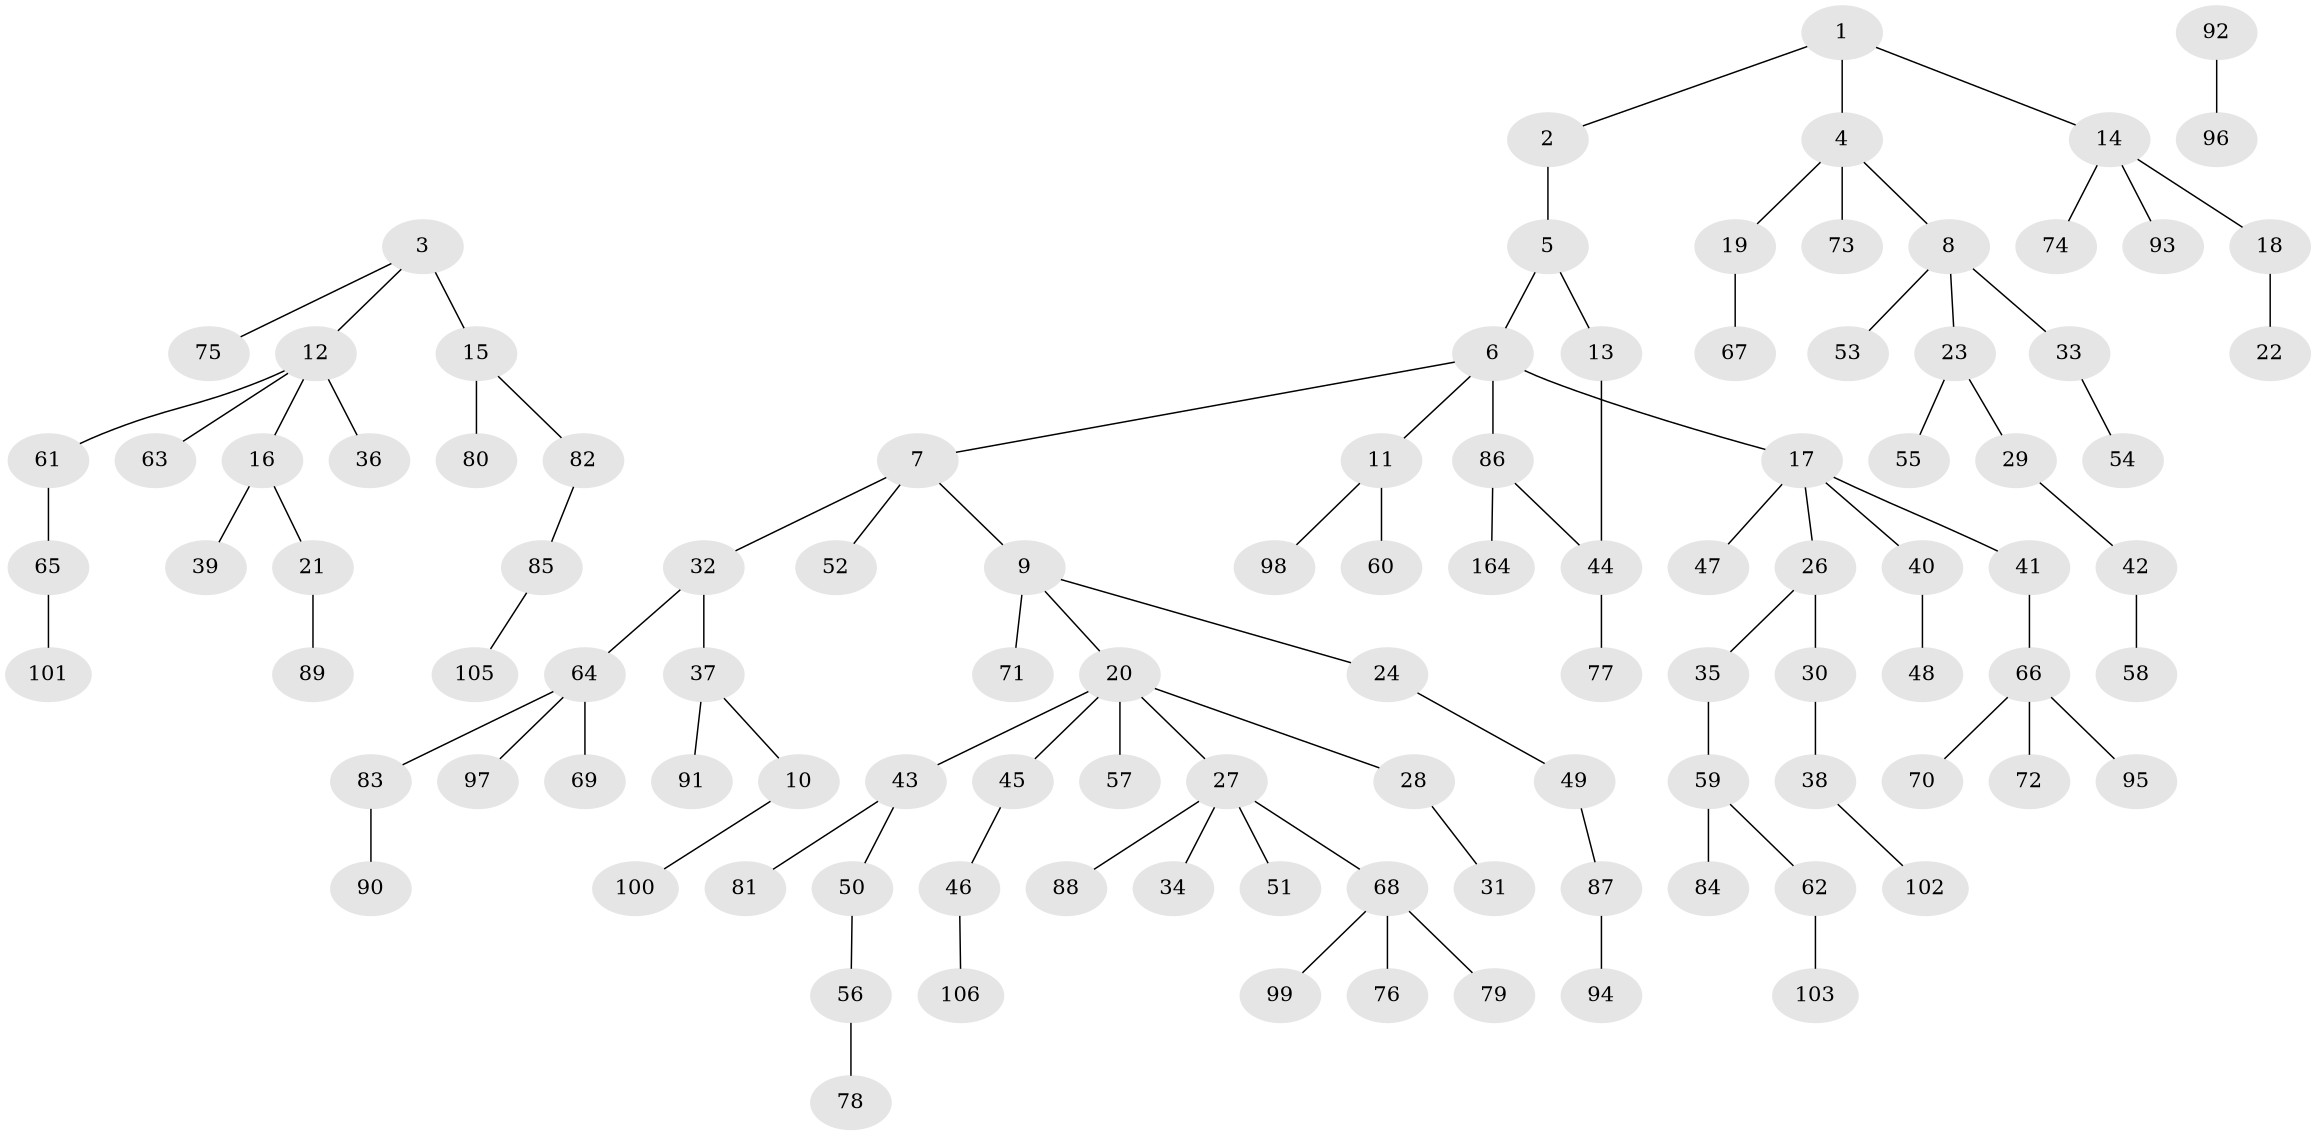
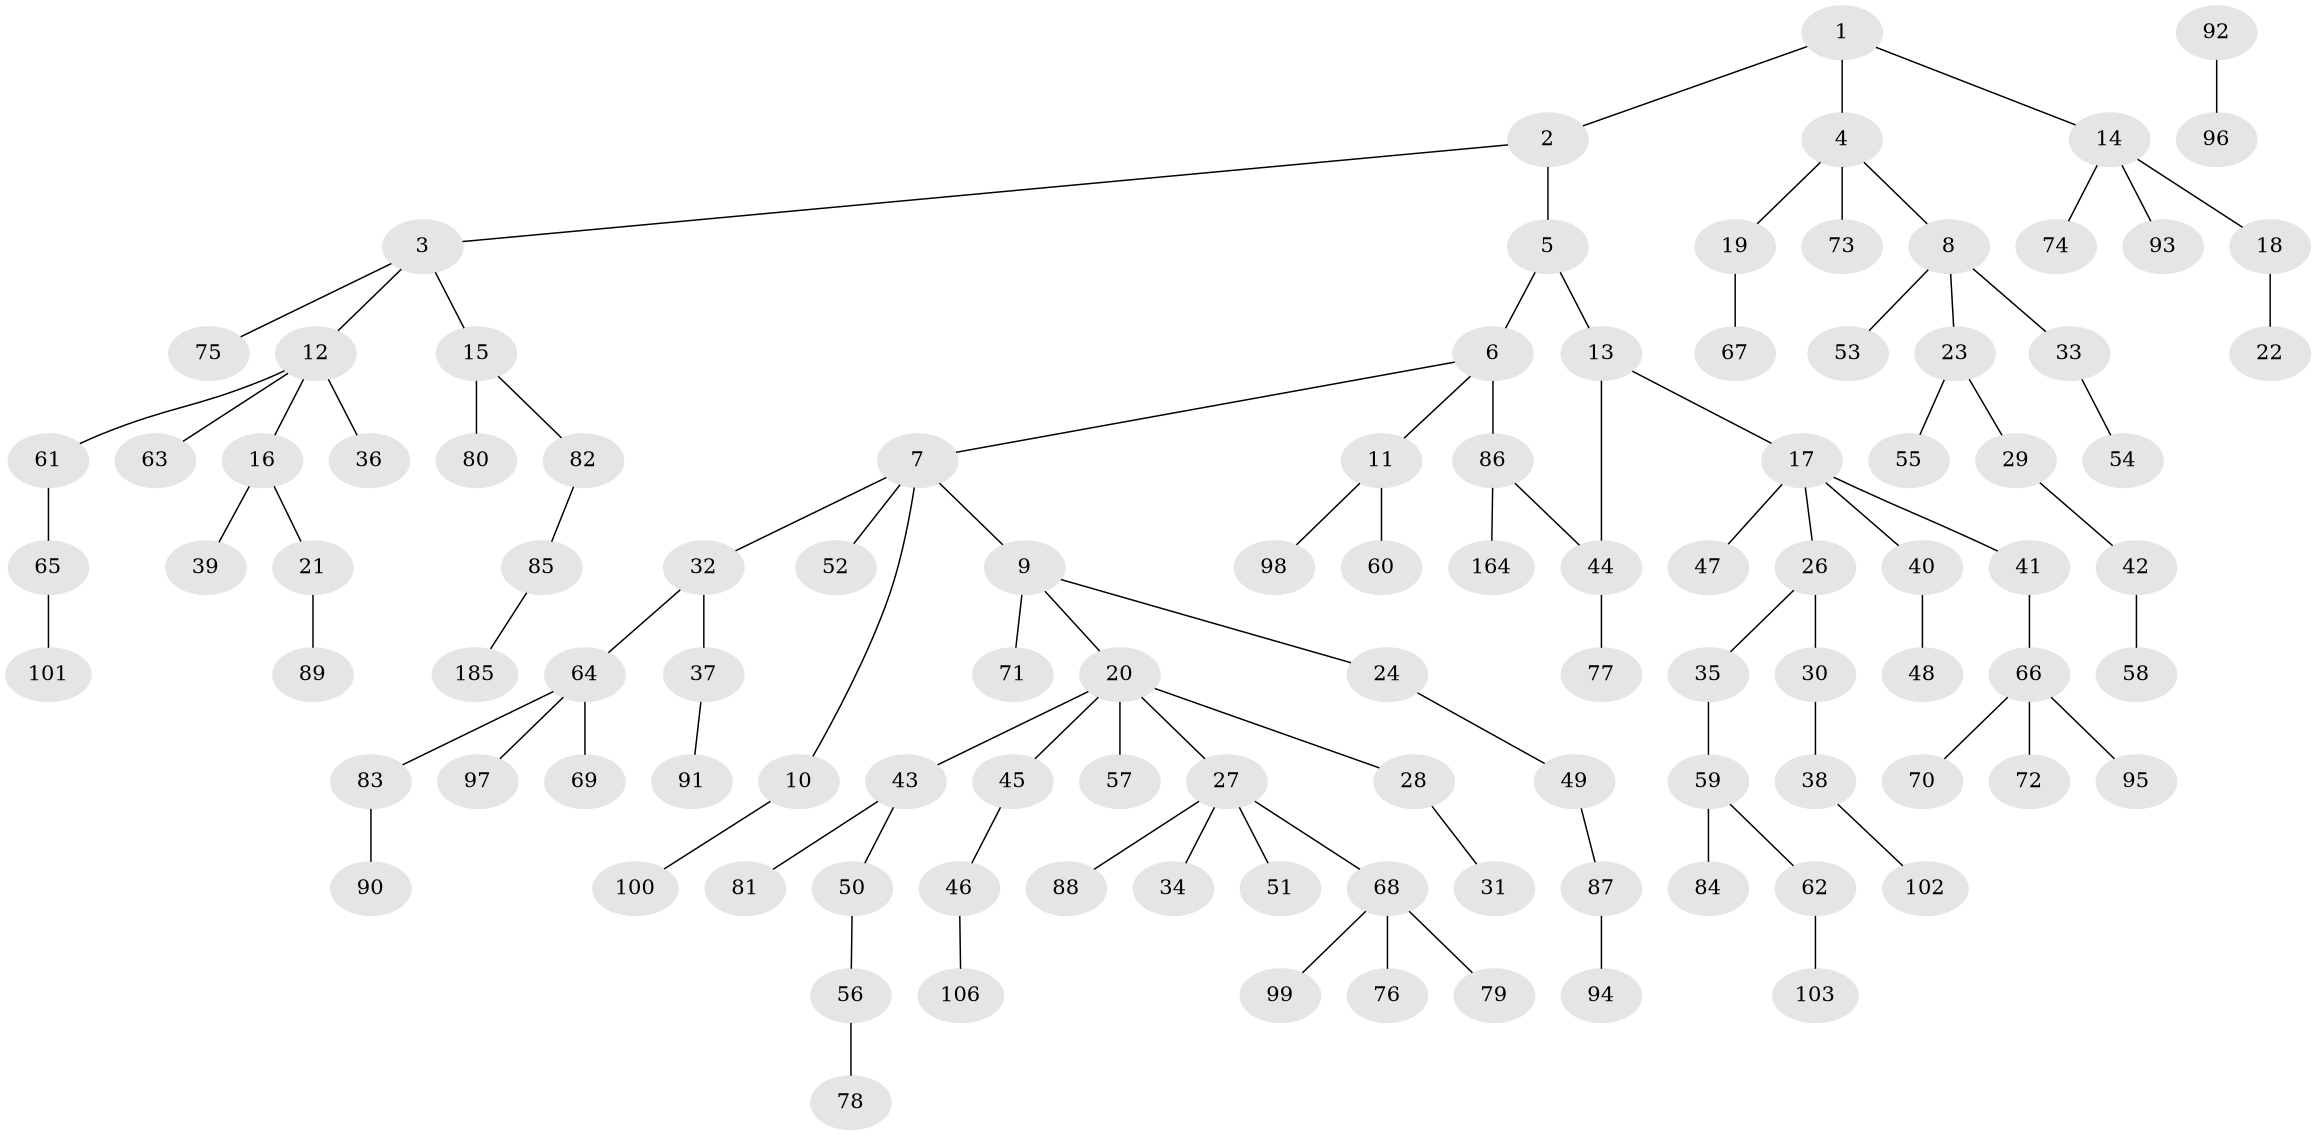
none -> (985, 193)
(1644, 414) -> (1702, 407)
(475, 675) -> (475, 675)
(751, 728) -> (877, 627)
